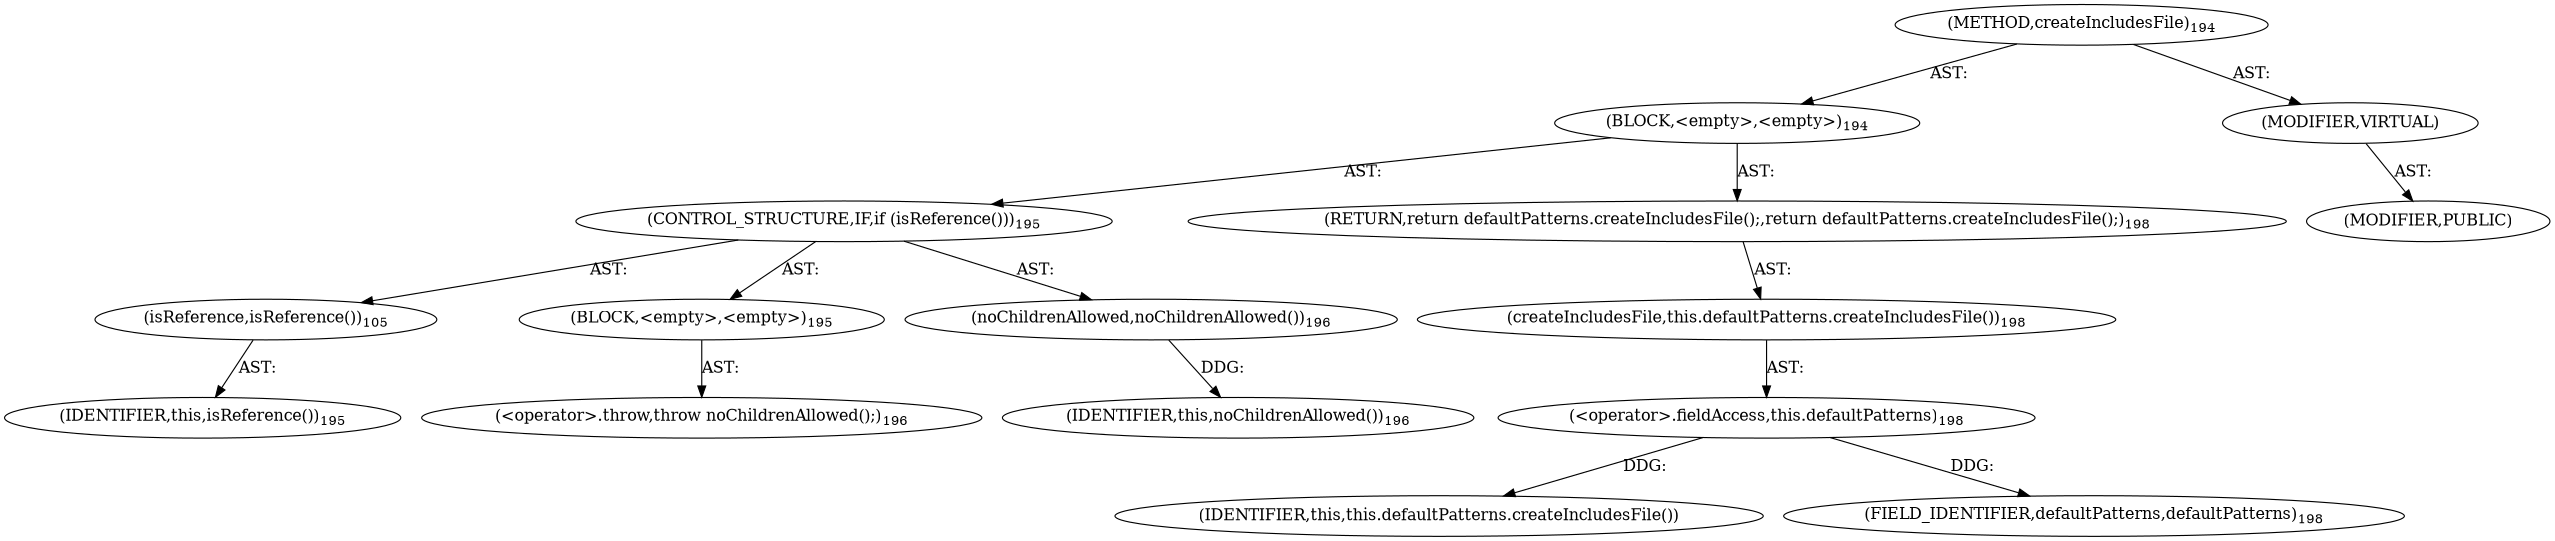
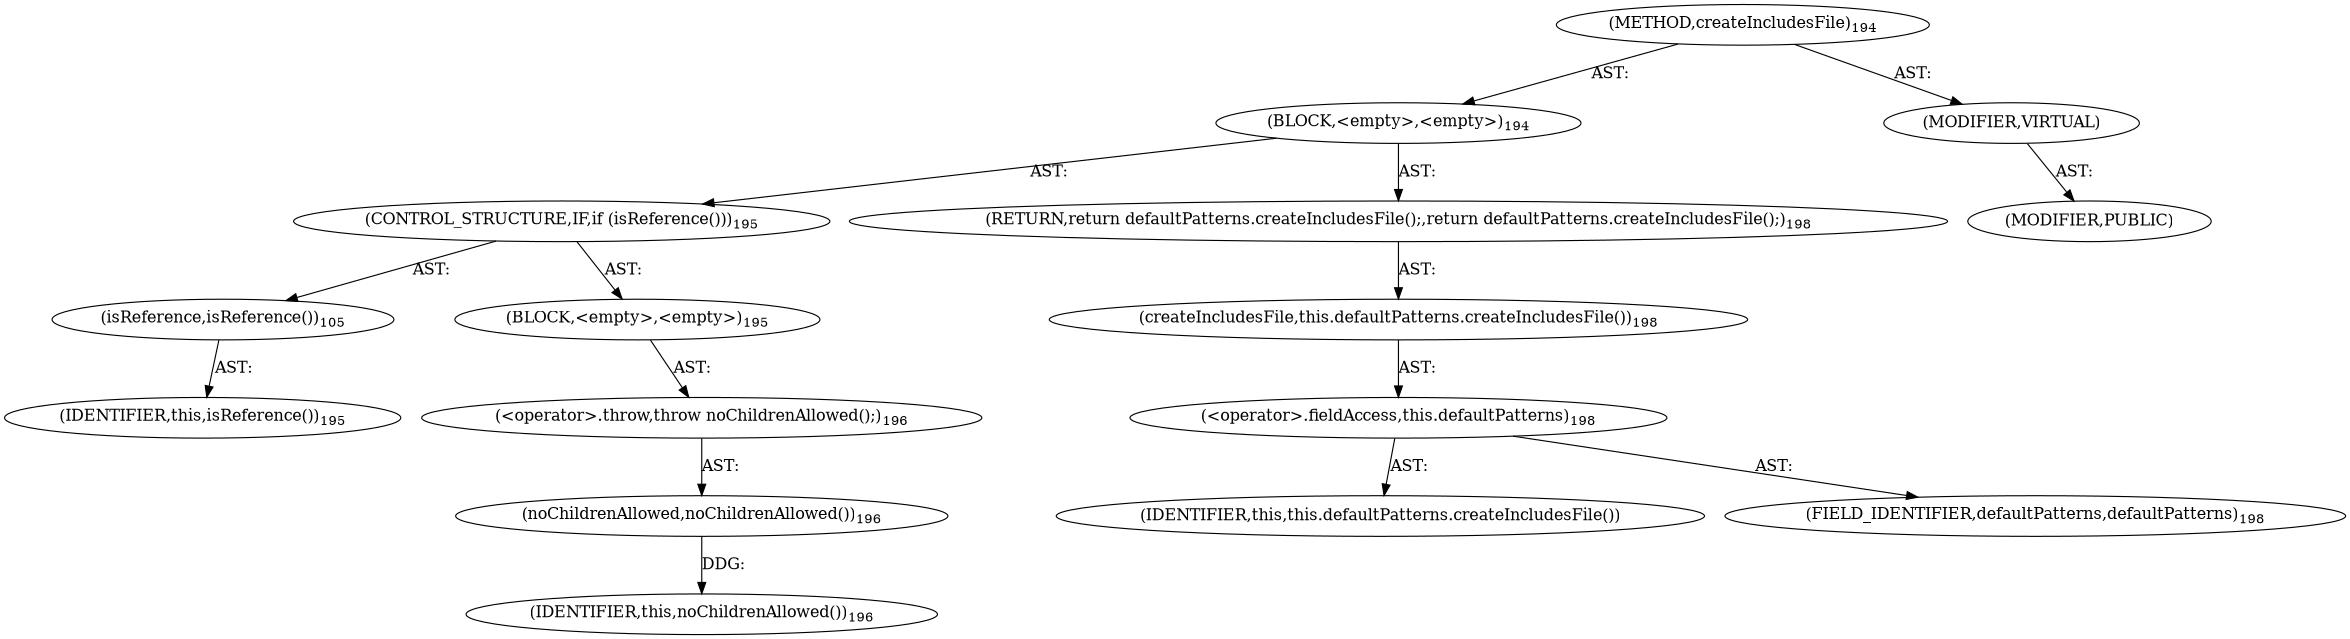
(992, 269) -> (702, 461)
(1647, 467) -> (1412, 467)
(1975, 467) -> (1777, 467)
